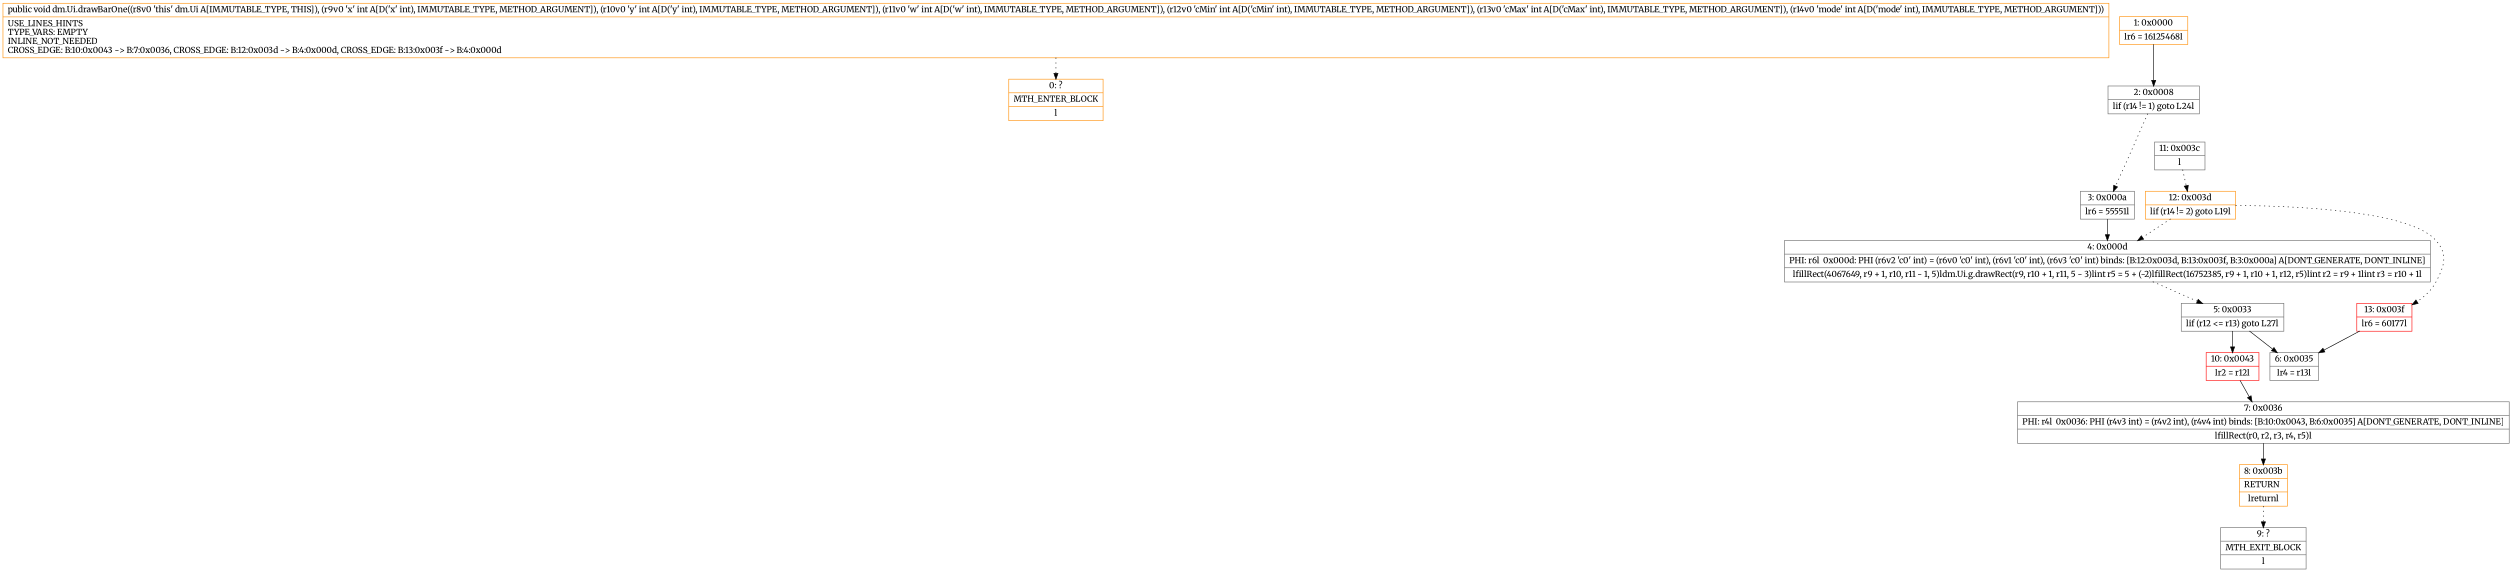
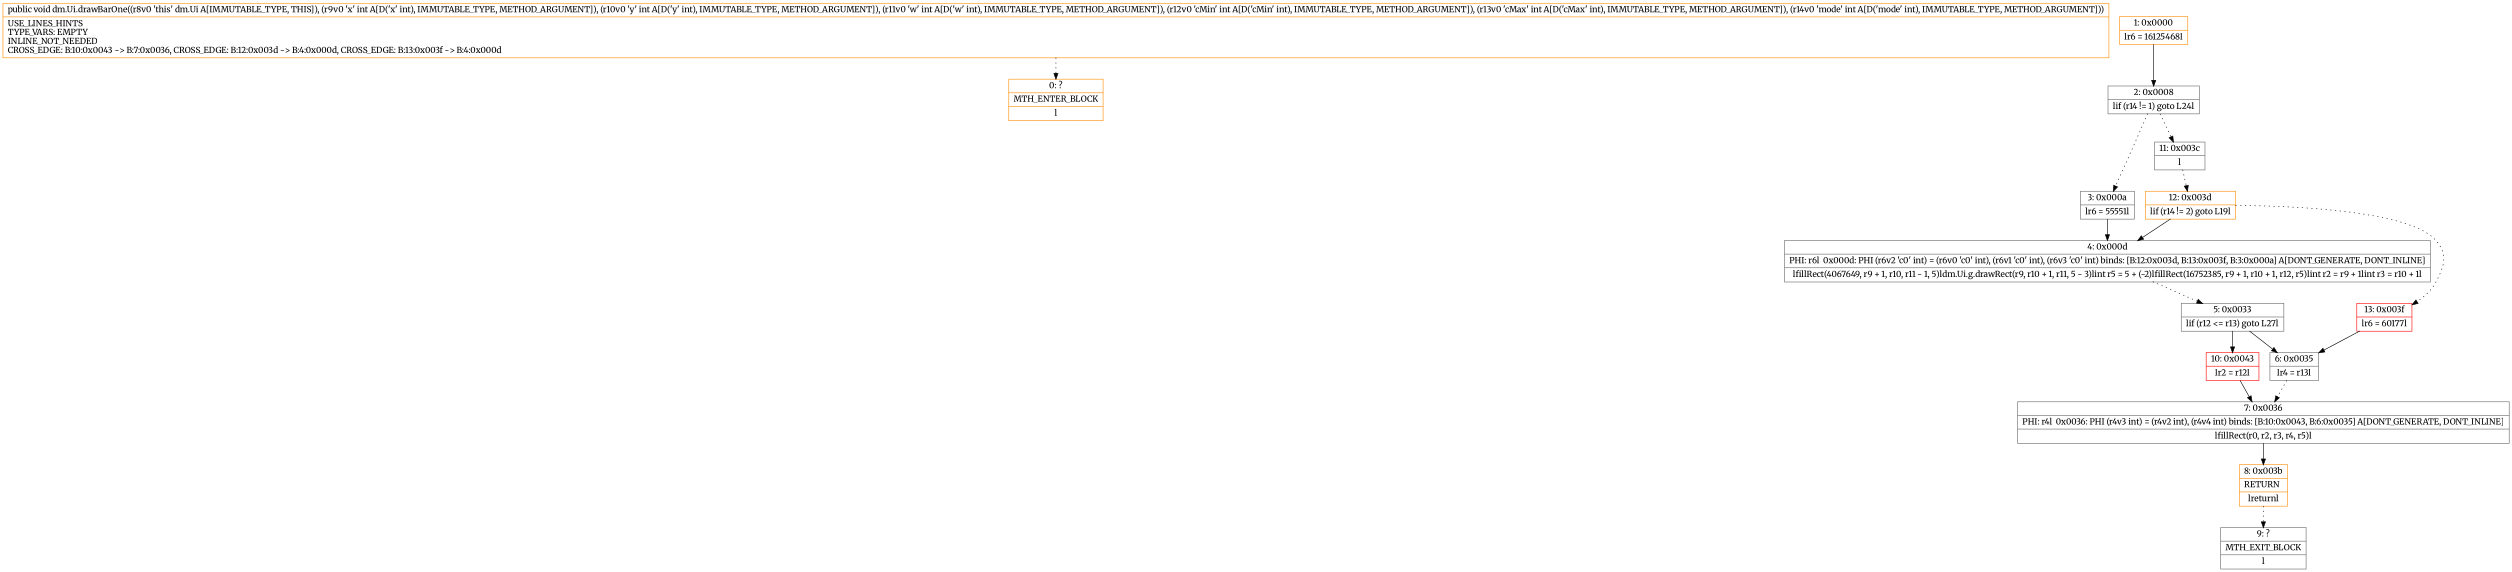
none -> (2165, 125)
(2157, 228) -> (2157, 228)
none -> (2282, 389)
